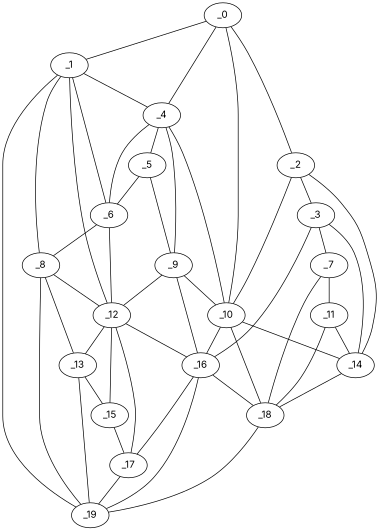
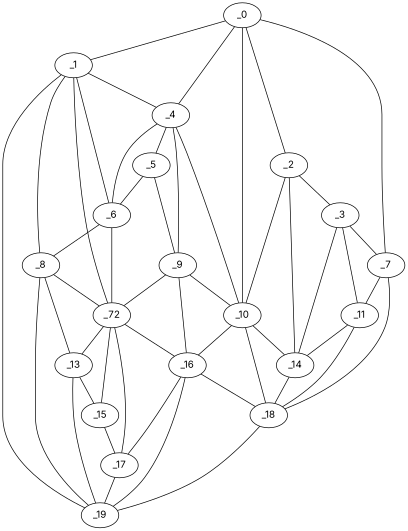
none -> (380, 101)
(273, 300) -> (350, 265)
(112, 315) -> (112, 315)
